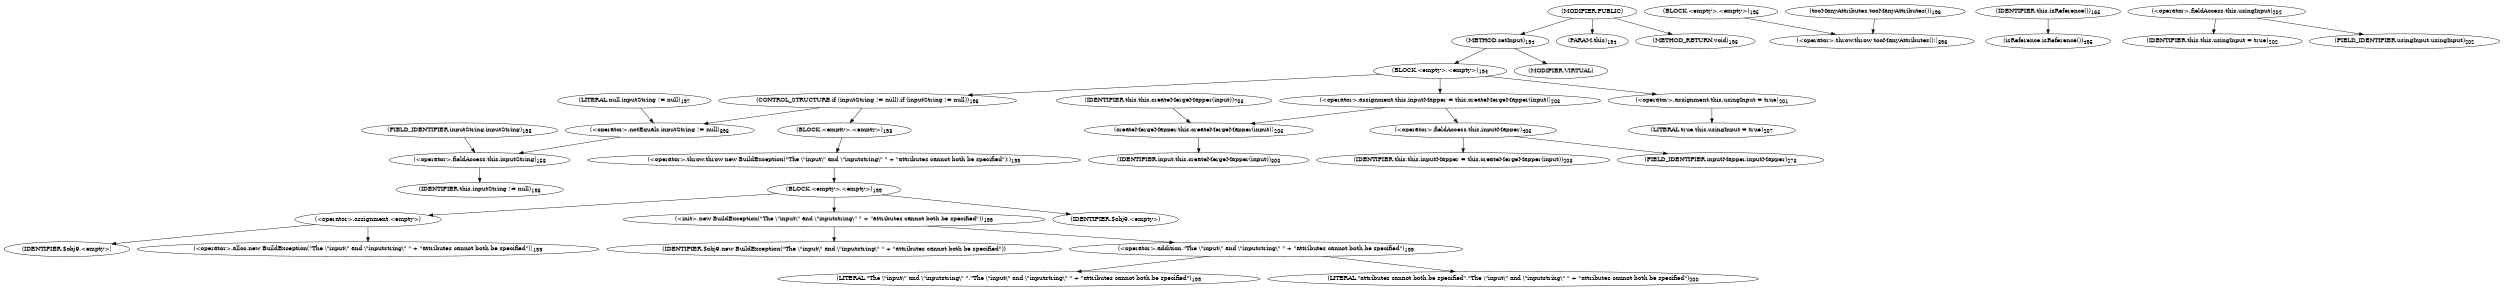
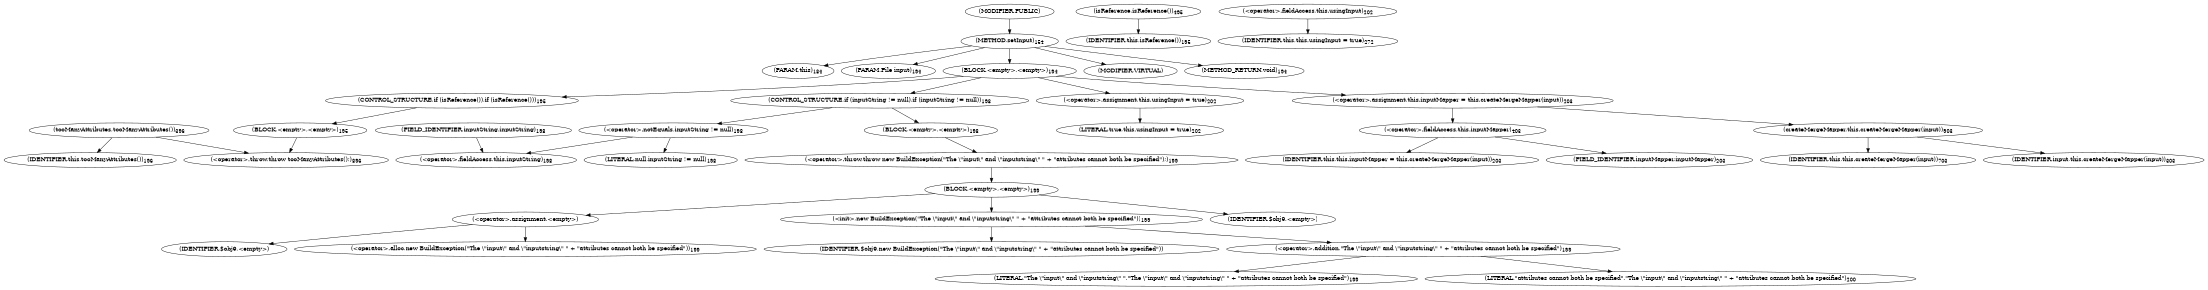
(1936, 11) -> (180, 130)
(2096, 11) -> (1186, 41)
(1592, 24) -> (900, 55)
(2048, 24) -> (1138, 24)
(1641, 26) -> (1122, 56)
(1530, 41) -> (1039, 41)
(1612, 41) -> (818, 70)
(1733, 41) -> (1282, 70)
(2273, 41) -> (1369, 41)
(2405, 41) -> none
none -> (888, 71)
(685, 100) -> (712, 159)
(1784, 100) -> (1212, 100)
none -> (452, 101)
(646, 114) -> (668, 143)
(1180, 114) -> (1868, 143)
(724, 130) -> (738, 130)
(1279, 130) -> (1948, 130)
(1768, 130) -> (1196, 130)
(541, 159) -> (548, 159)
(1792, 159) -> (1721, 159)
none -> (90, 160)
(480, 190) -> none
